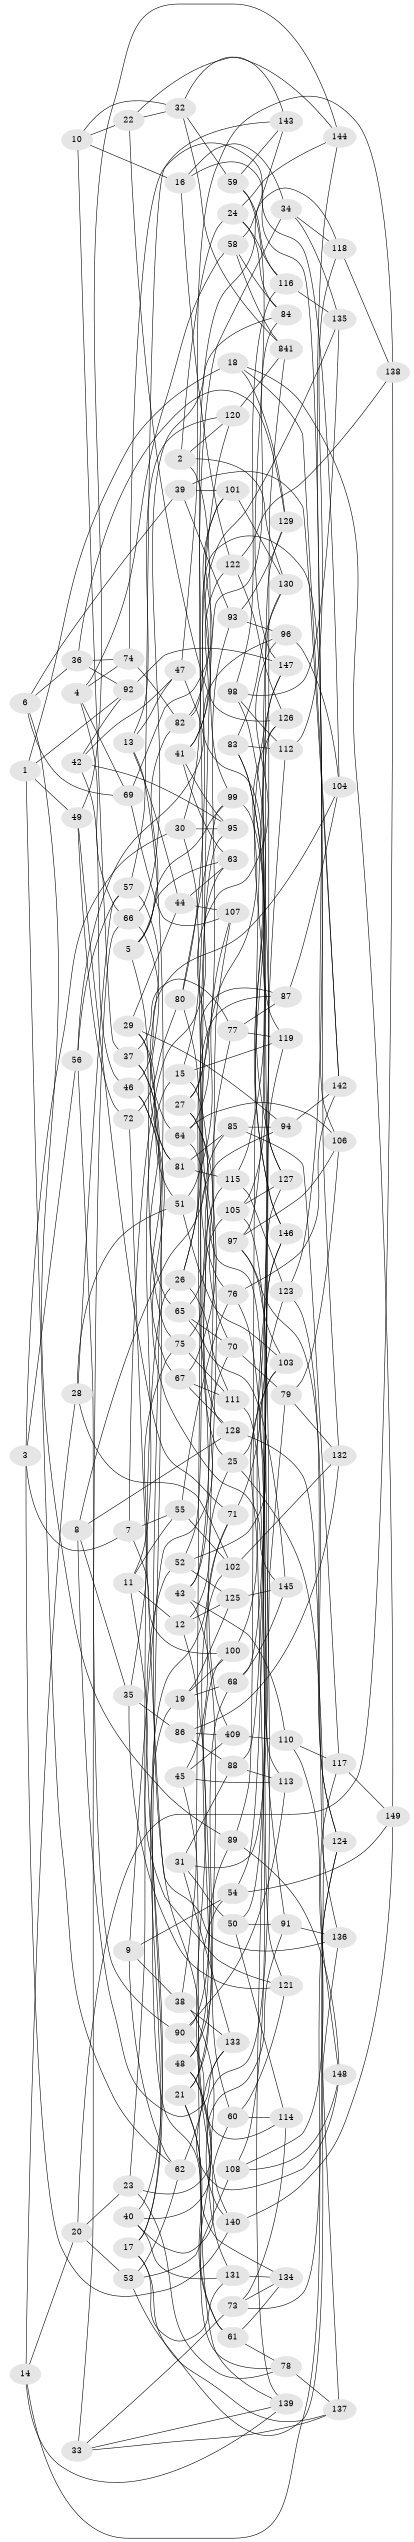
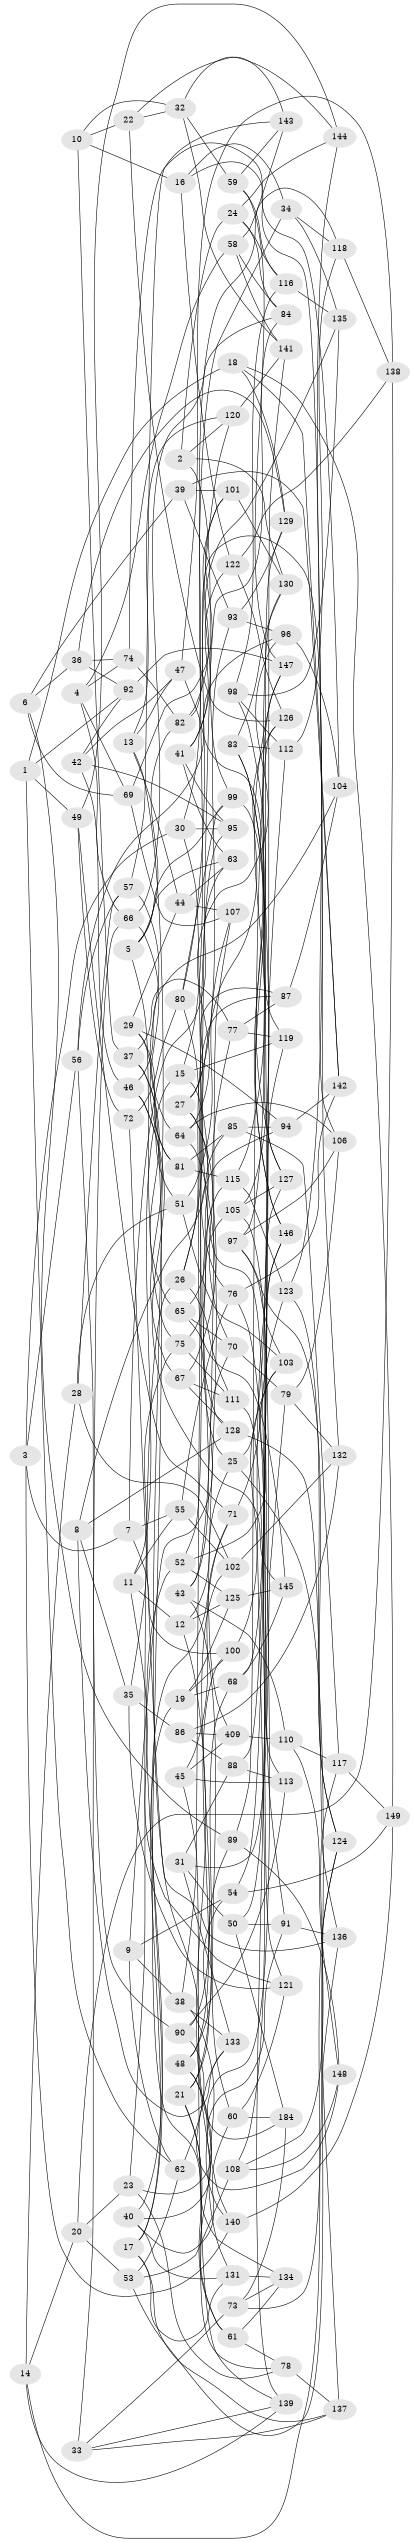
(286, 349) -> (286, 349)
(286, 2118) -> (286, 2118)
